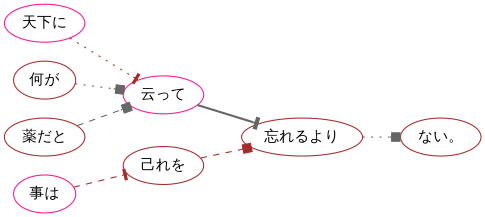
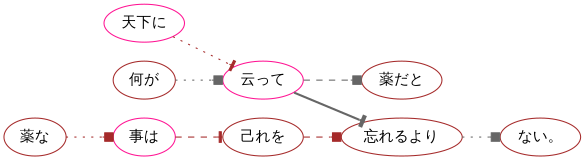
(99, 118) -> (327, 80)
none -> (35, 137)
